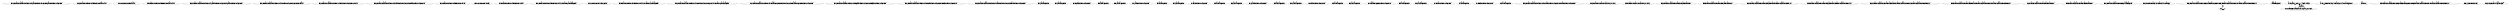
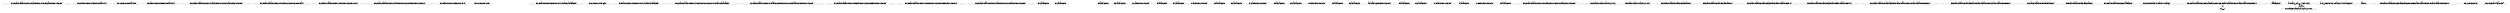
(127, 4) -> (127, 4)
(511, 4) -> none
(598, 4) -> (598, 4)
(1082, 4) -> none
(1380, 4) -> (1380, 4)
